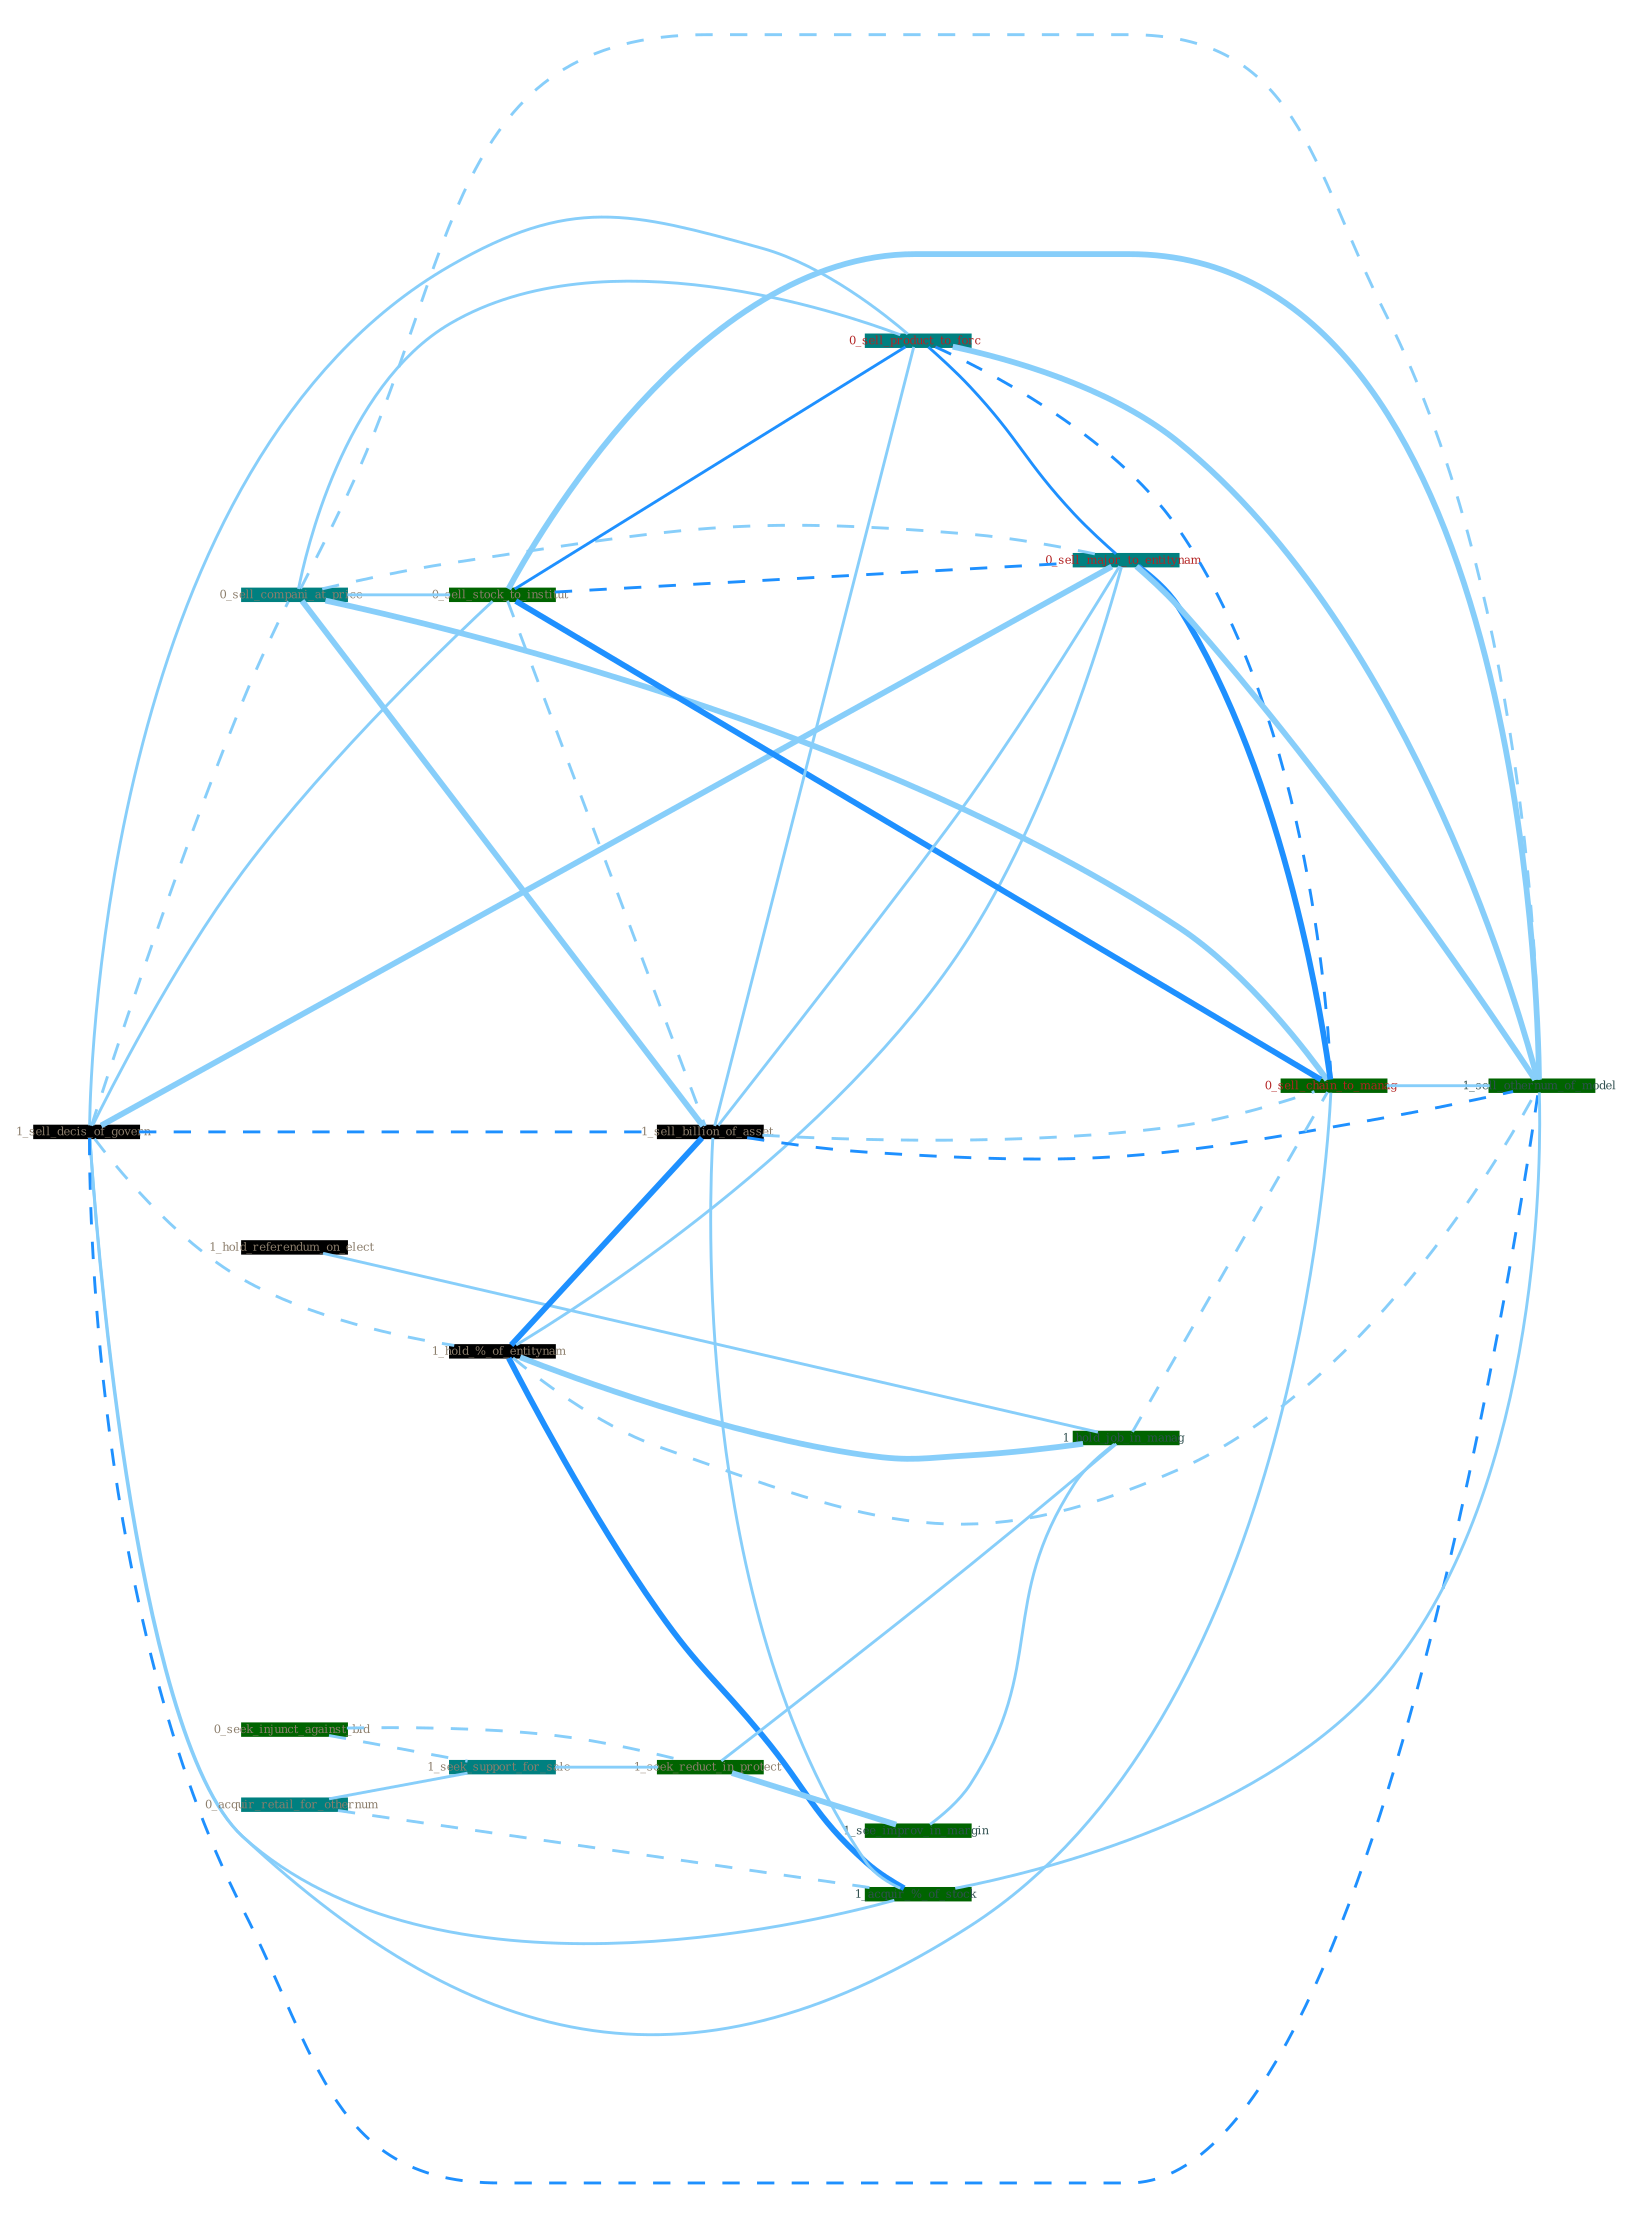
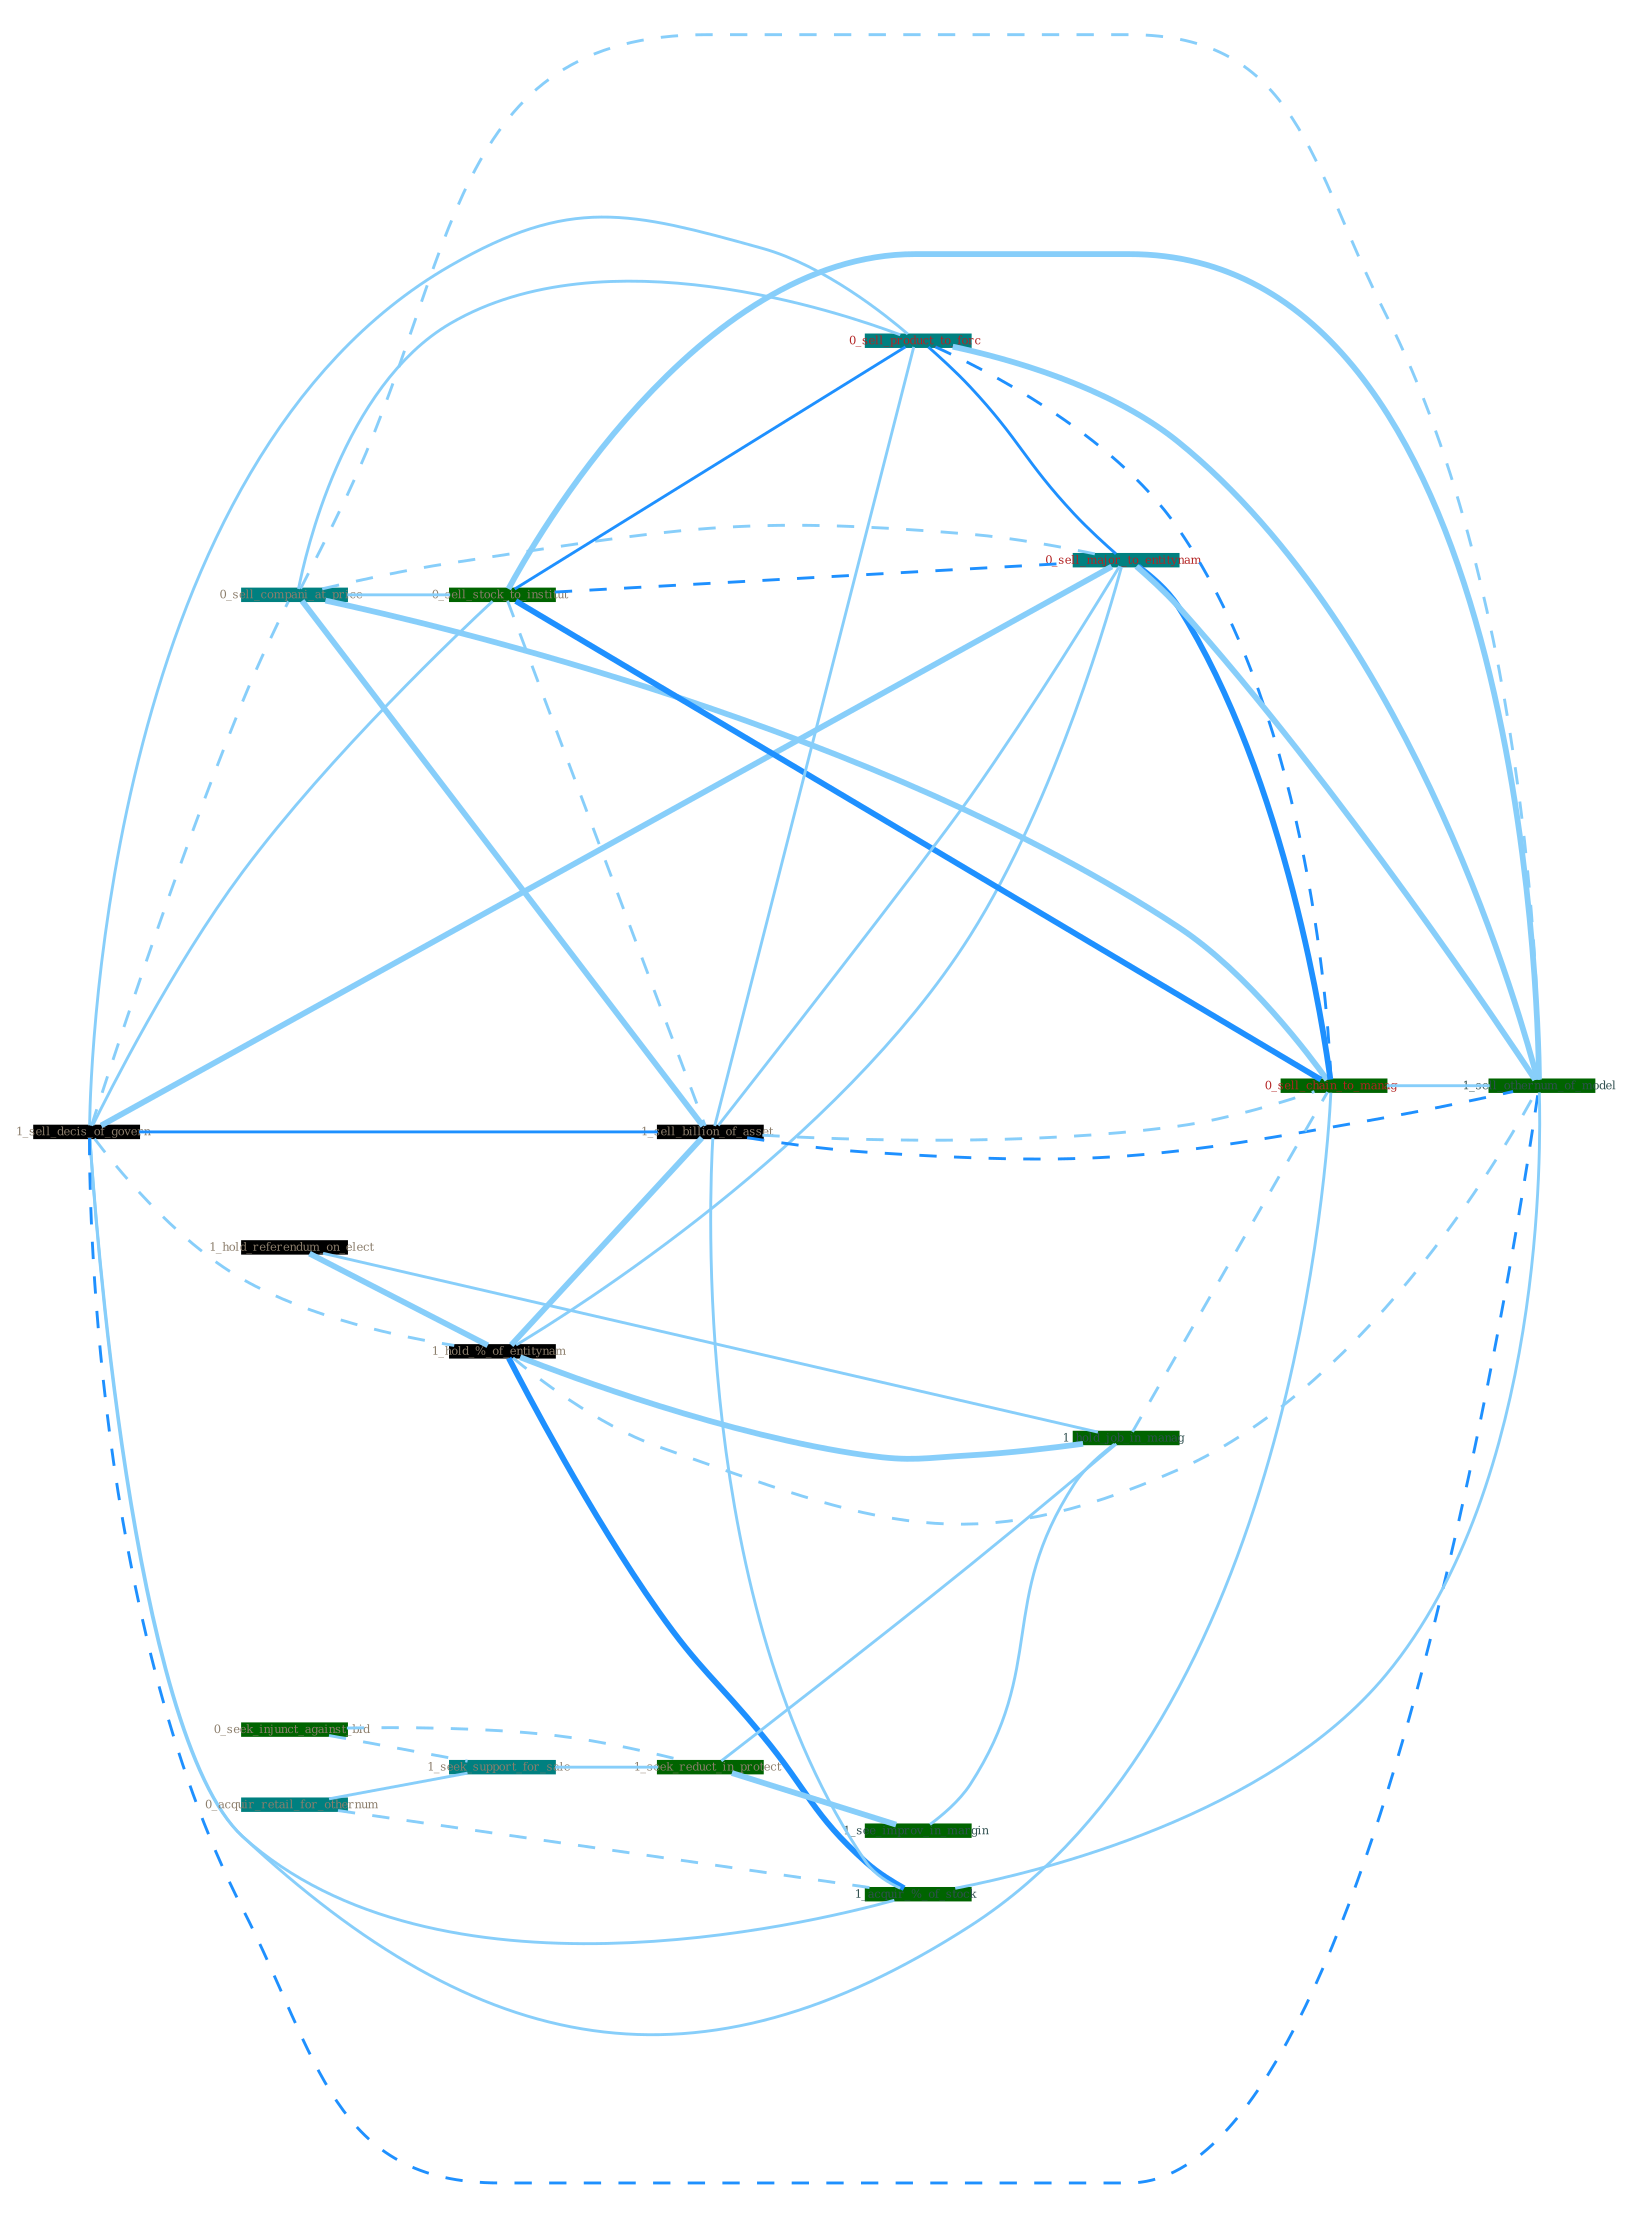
(398, 1132) -> (398, 1132)
(607, 1241) -> (607, 1241)
none -> (399, 1299)
